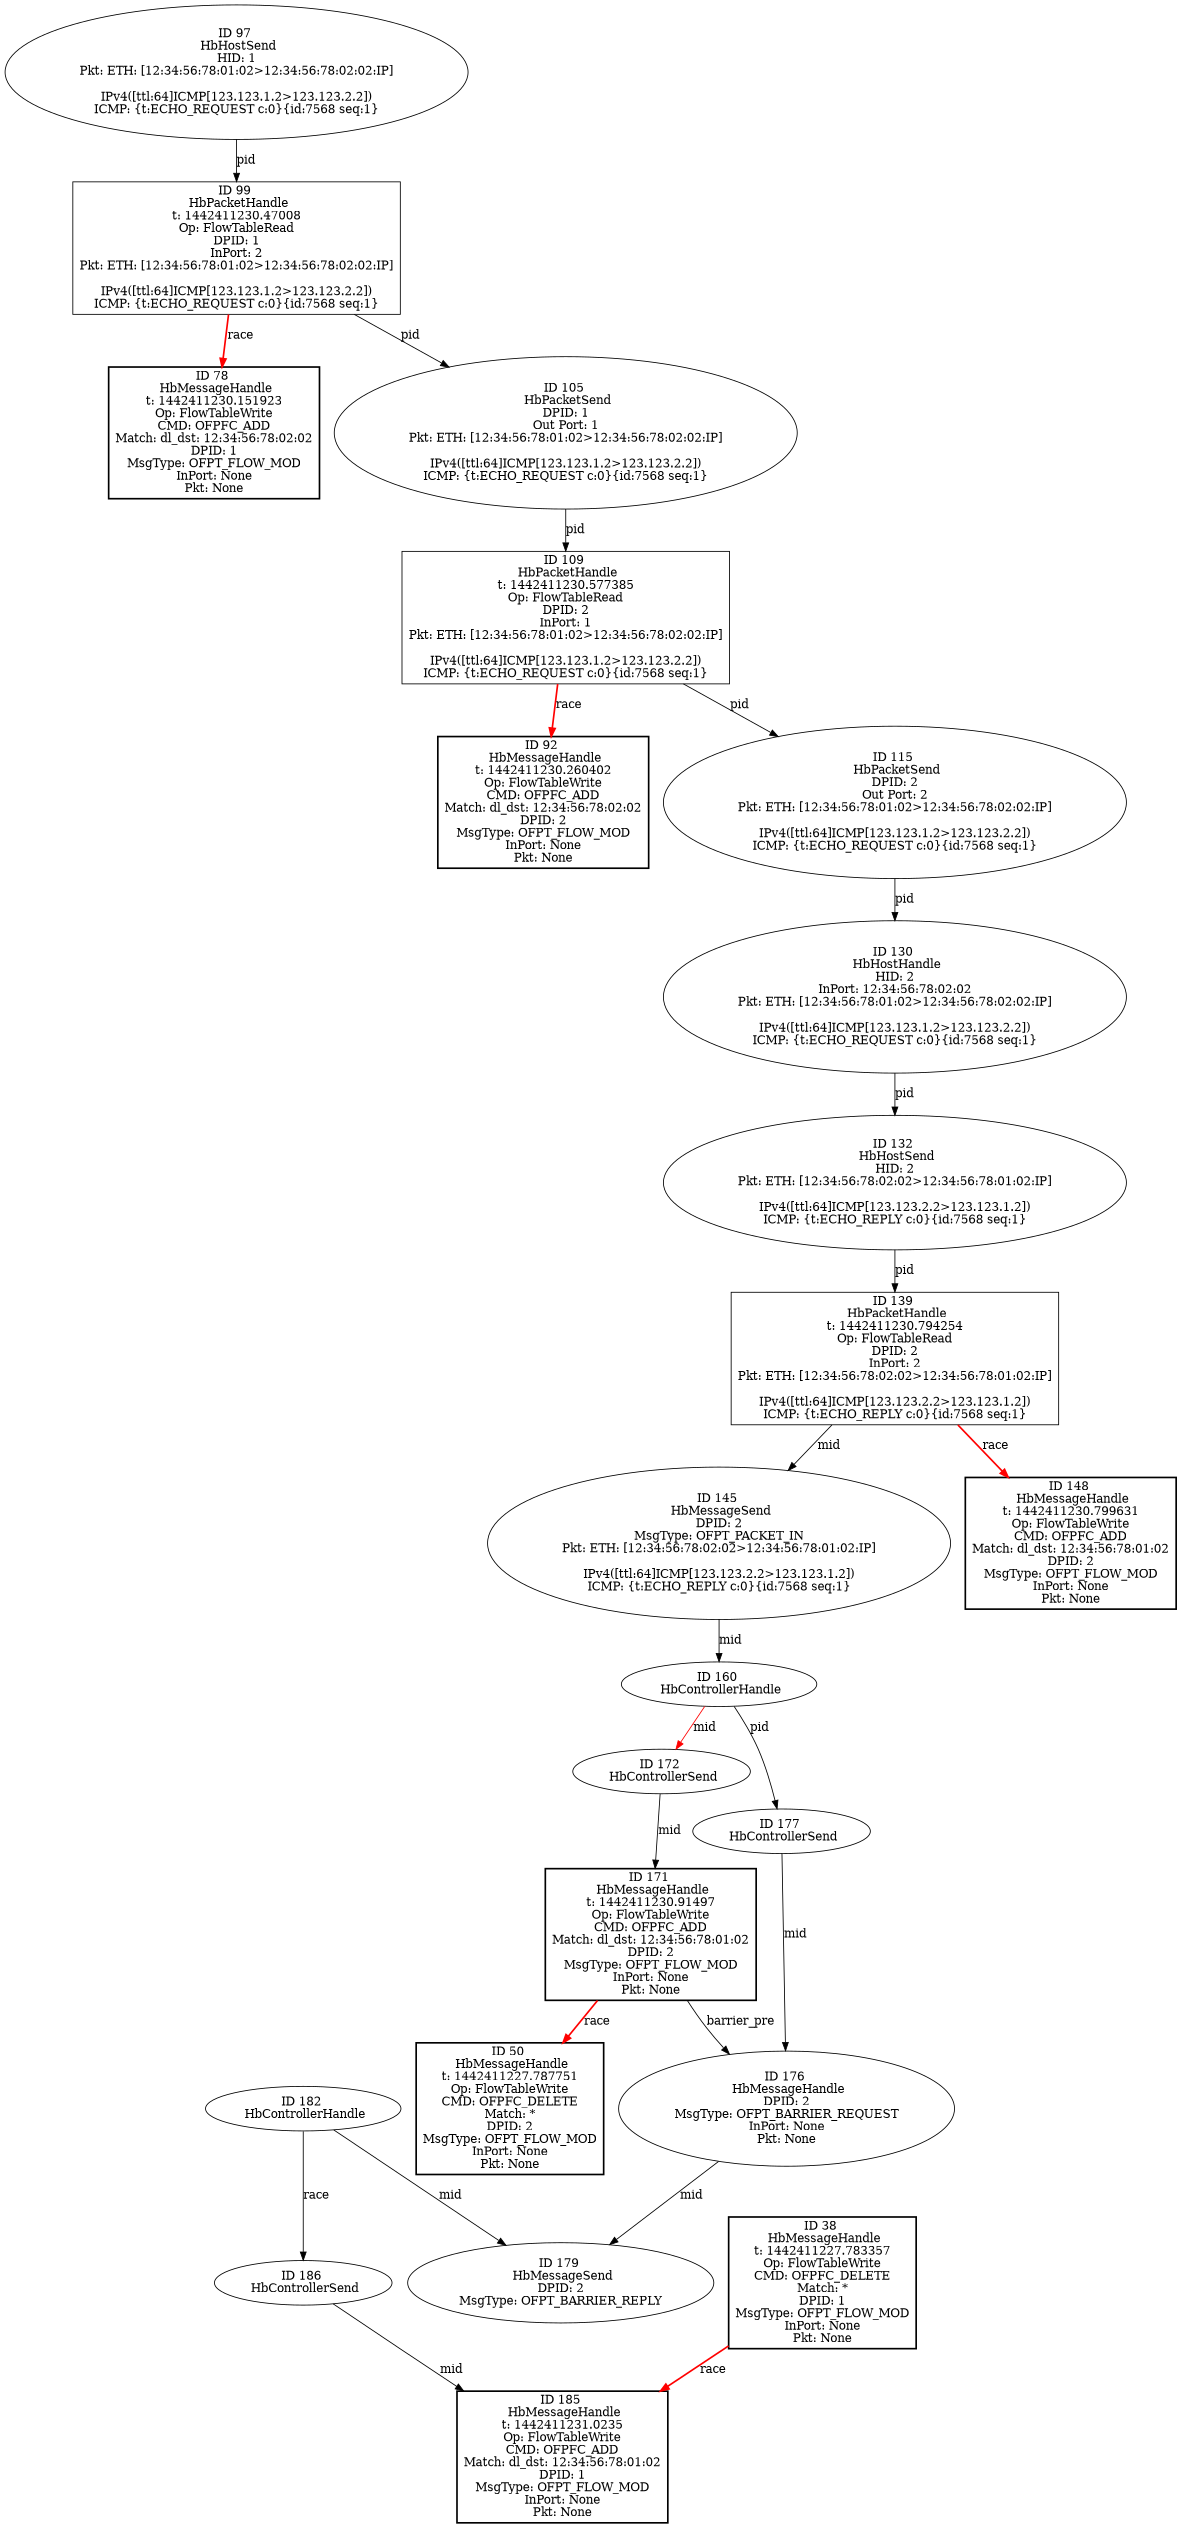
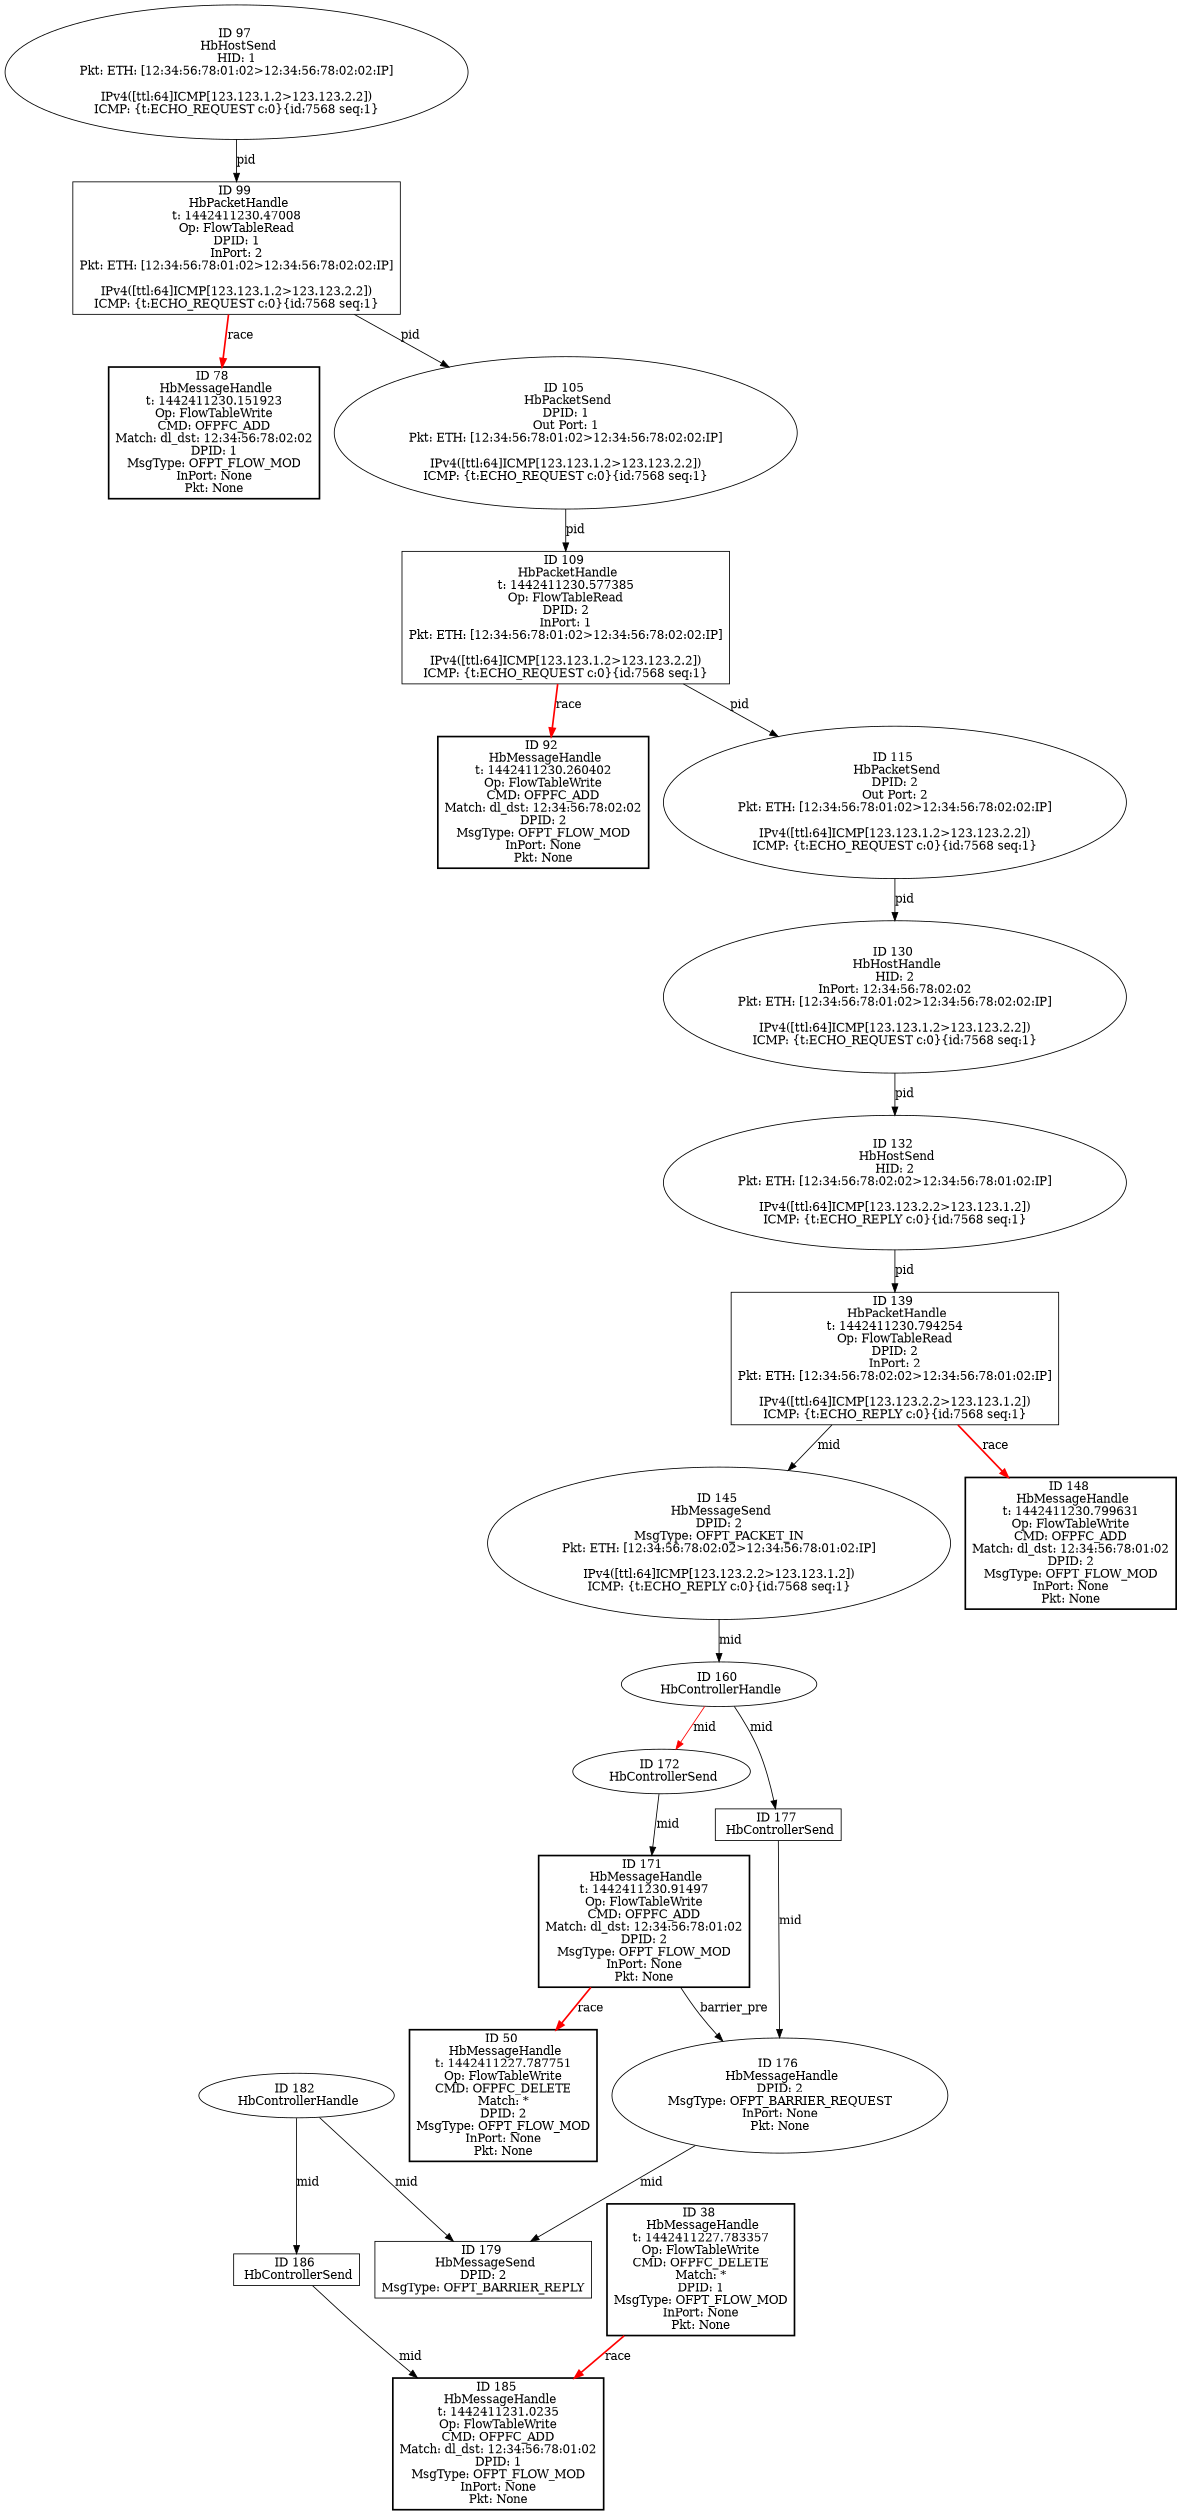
(759, 1728) -> (762, 1728)
(782, 1831) -> (778, 1825)
(316, 2196) -> (308, 2183)
(303, 2283) -> (297, 2270)
(561, 2283) -> (483, 2270)
